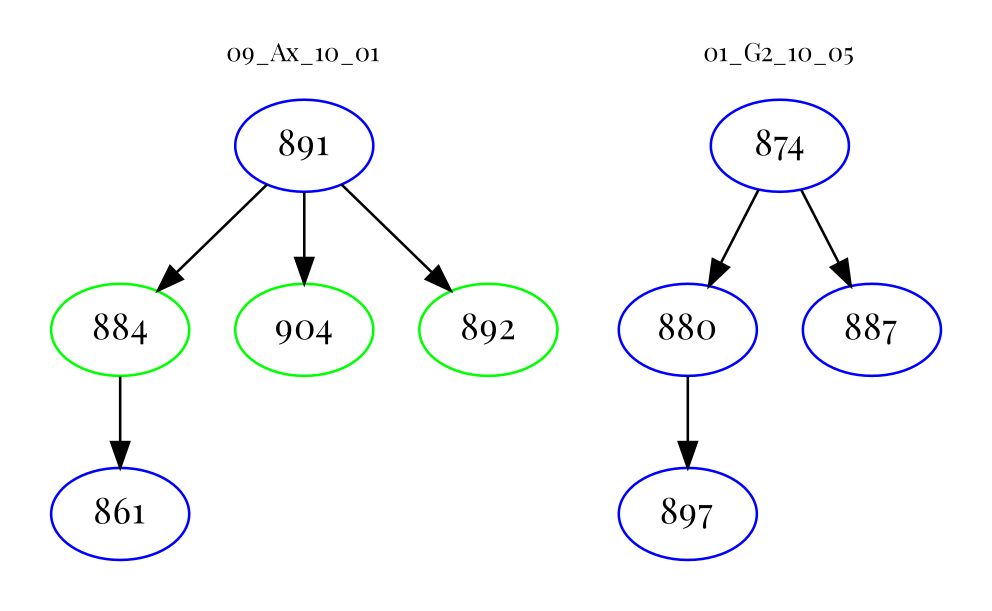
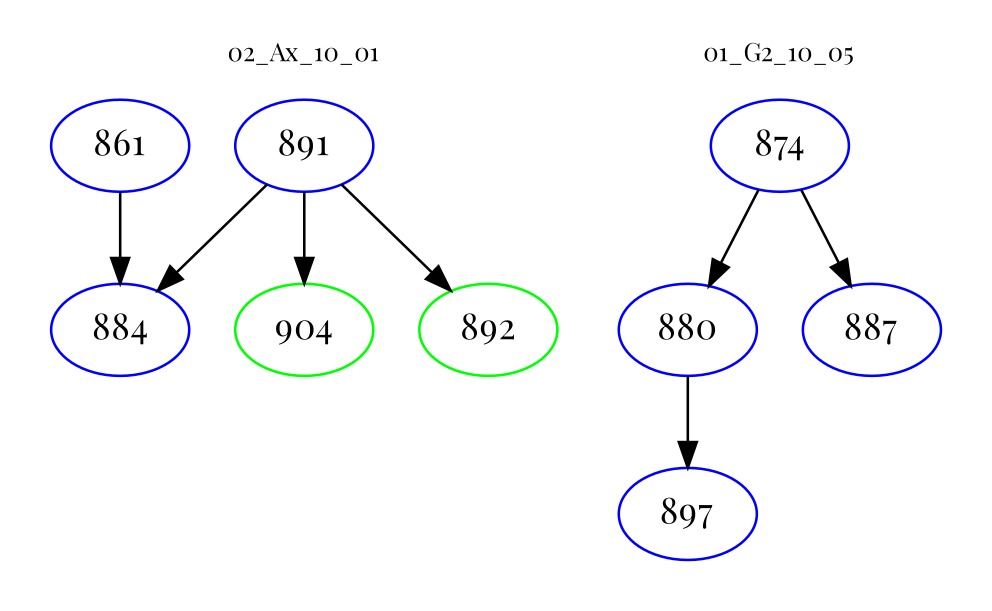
(304, 55) -> (304, 55)
(120, 330) -> (120, 330)
(120, 409) -> (120, 225)
